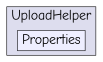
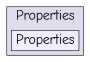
(51, 16) -> (45, 16)
